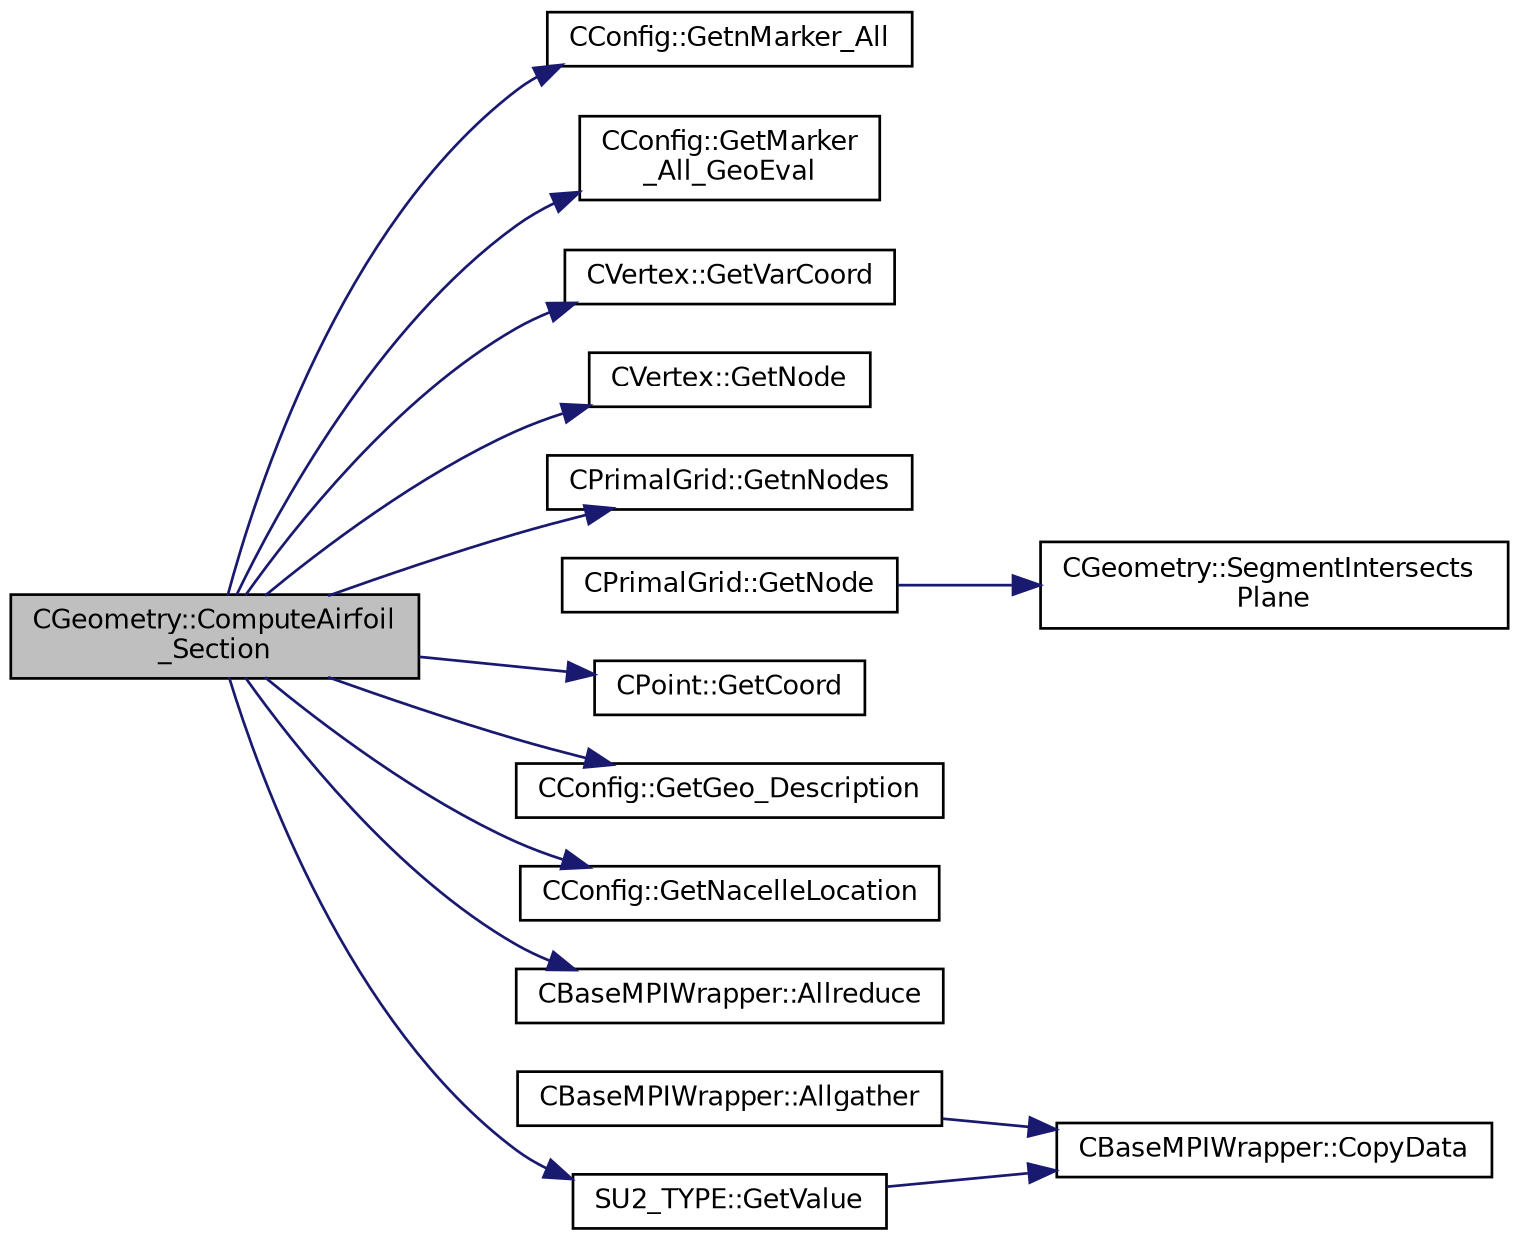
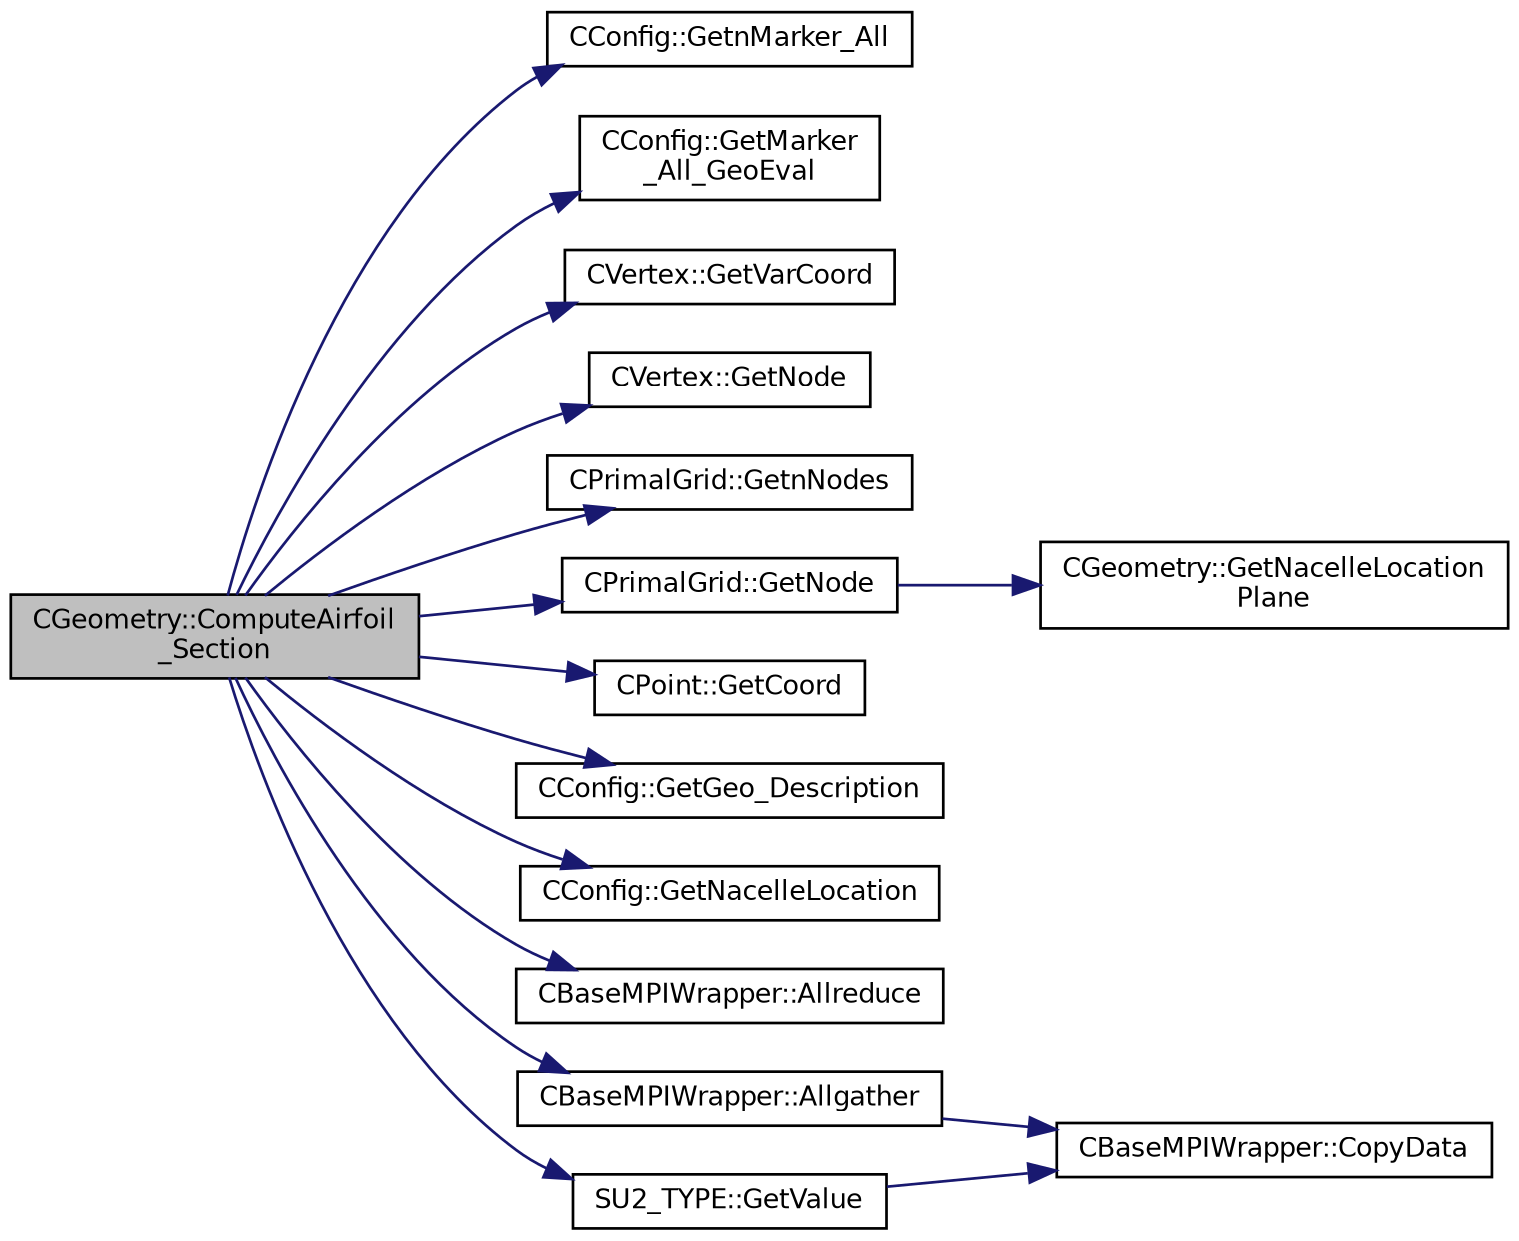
(1274, 585) -> (1274, 585)
none -> (477, 610)
none -> (362, 893)
